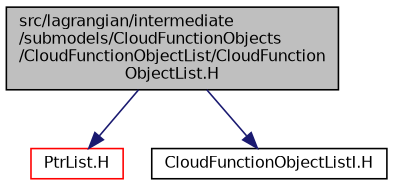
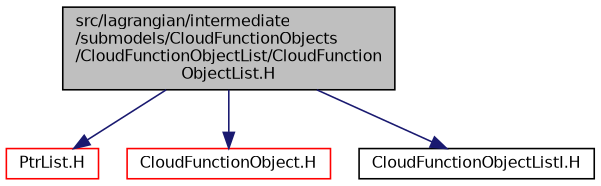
none -> (229, 164)
